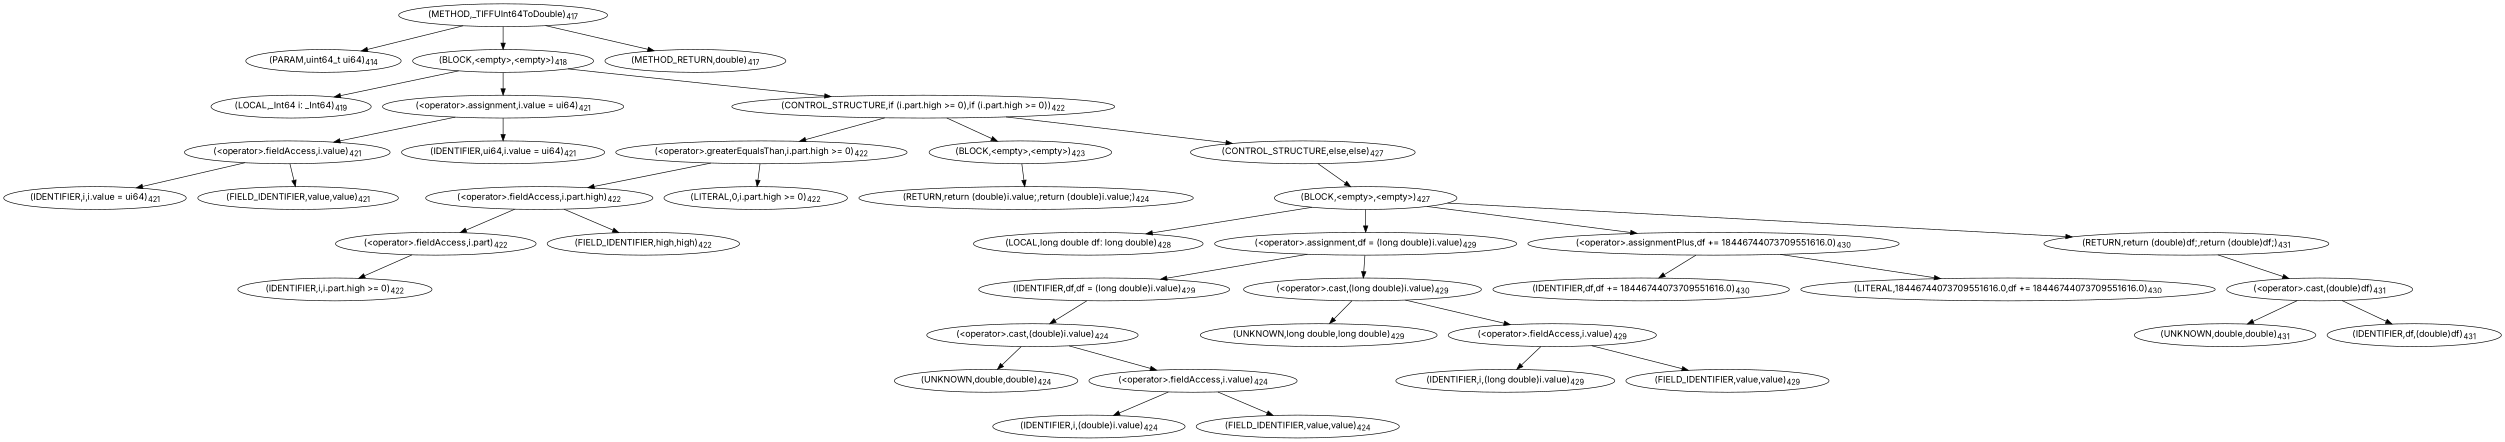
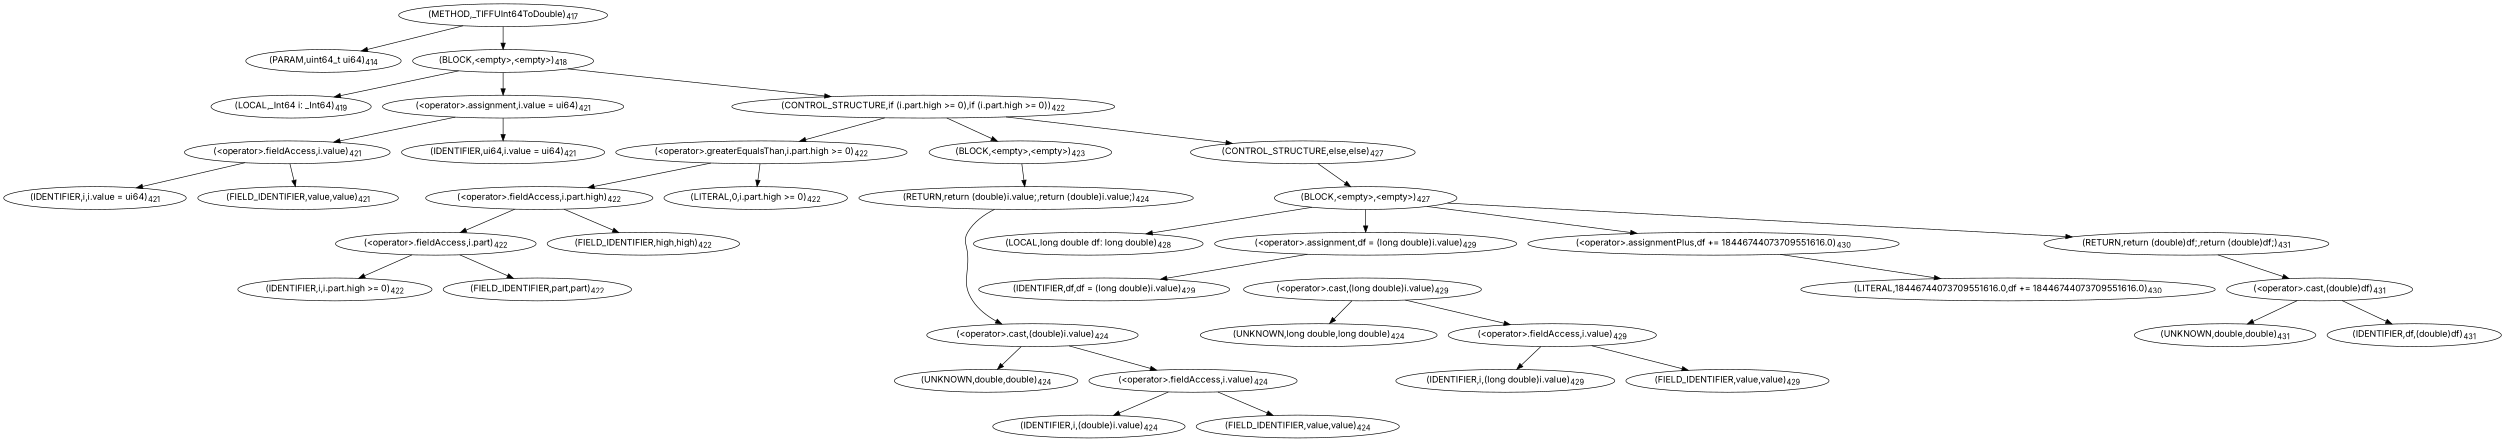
(695, 61) -> none
(1364, 263) -> none
none -> (537, 289)
(1641, 289) -> none
(1071, 311) -> (968, 265)
(1398, 334) -> (1398, 334)
